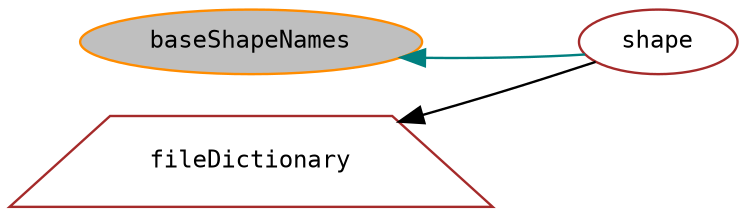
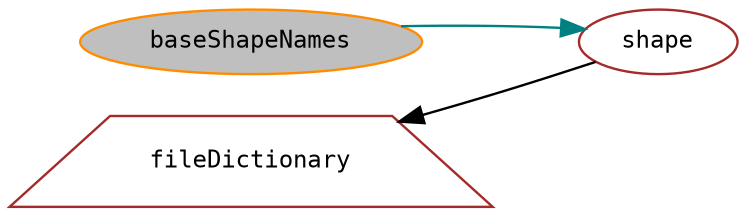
(505, 58) -> (481, 26)
